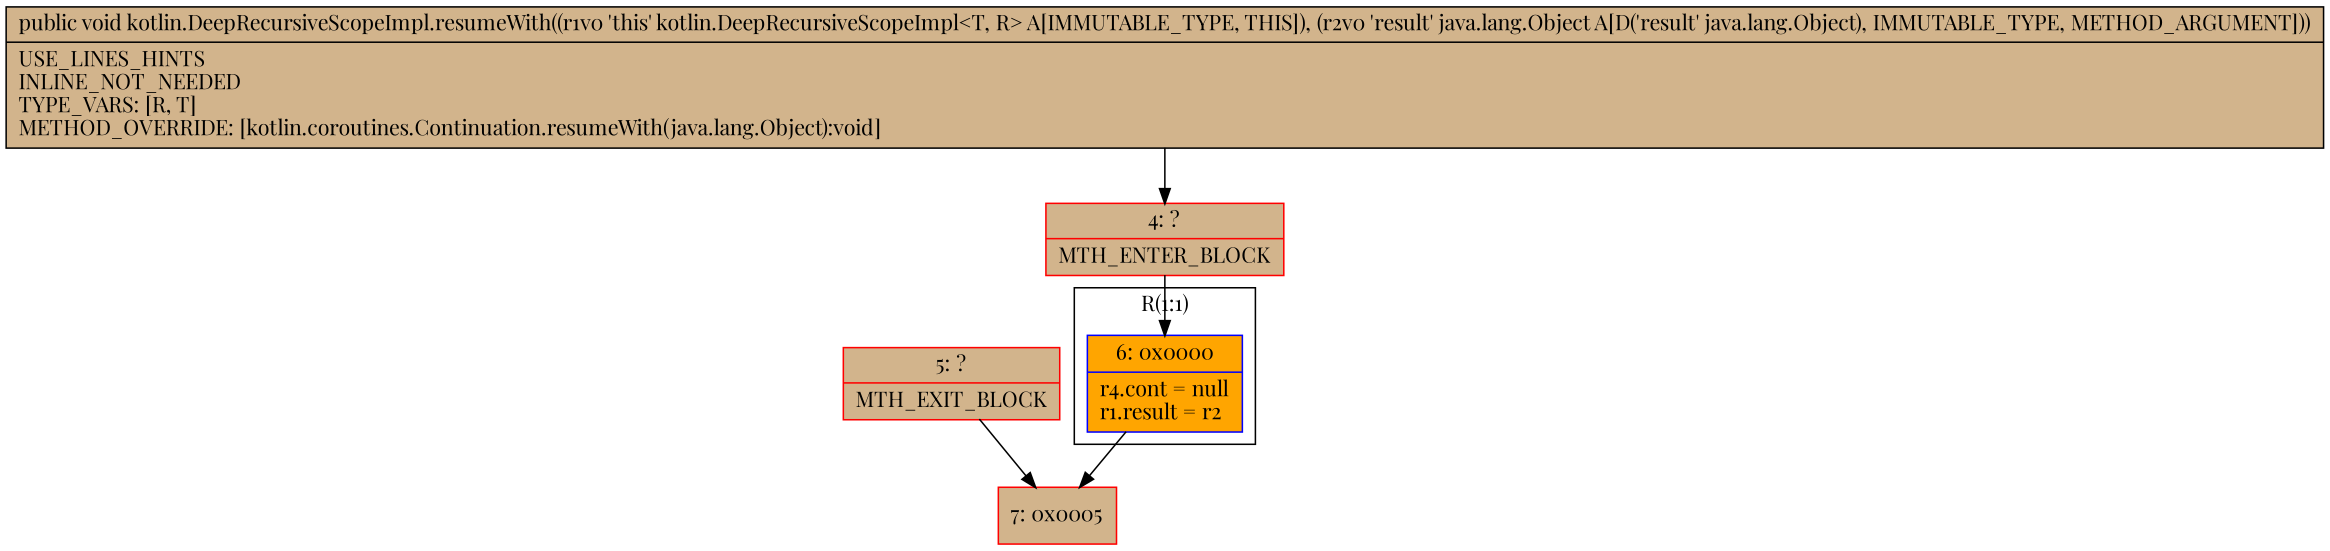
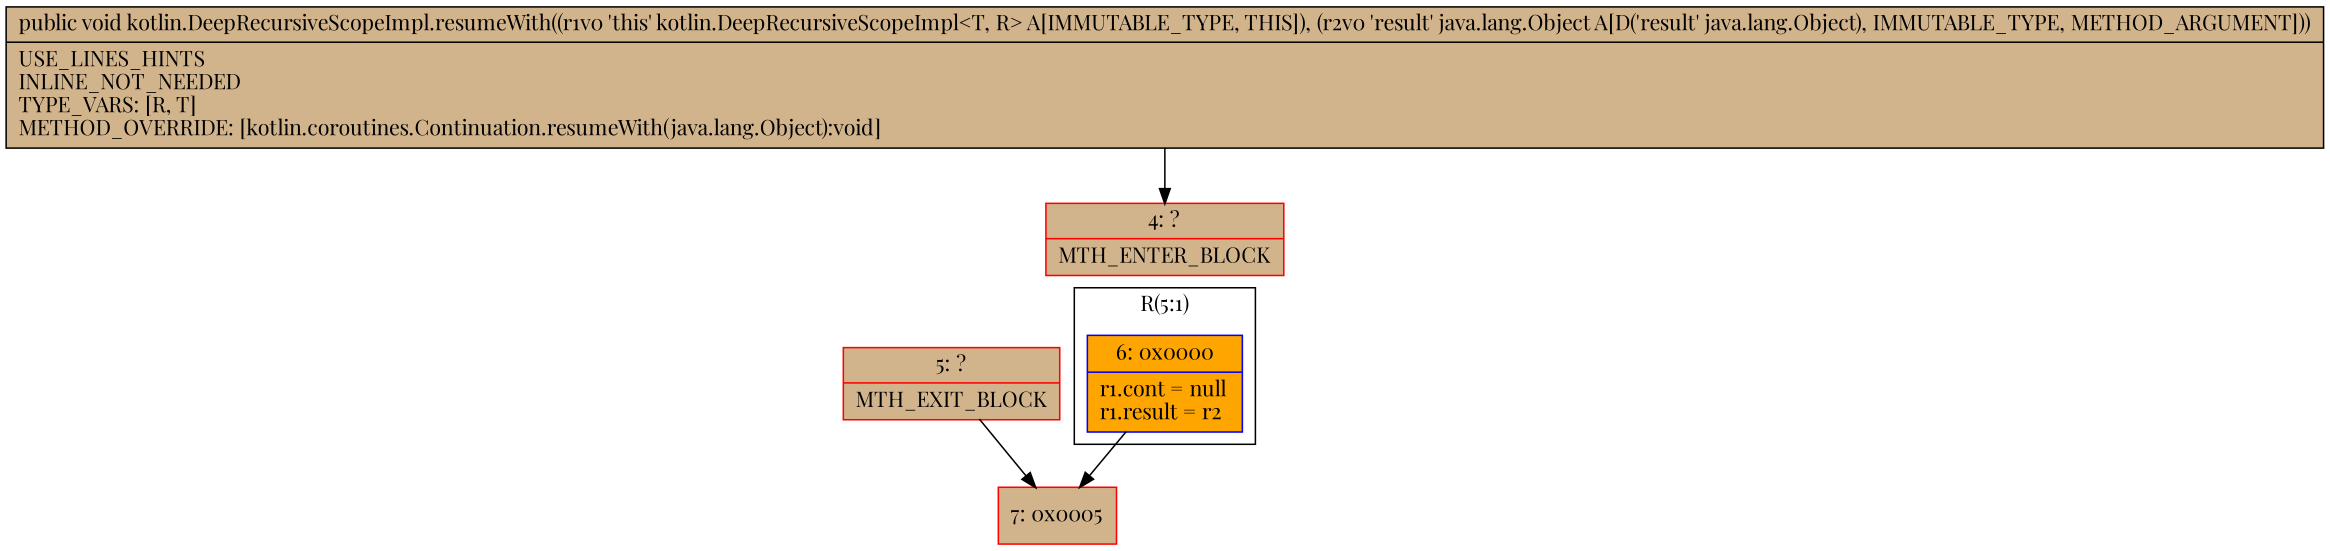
(1165, 298) -> none
(1165, 305) -> (1165, 305)
(1165, 390) -> (1163, 390)
